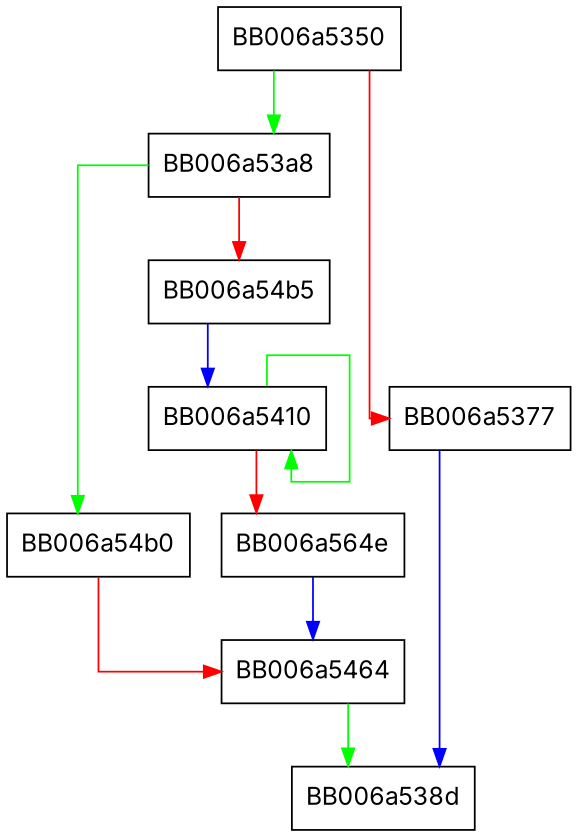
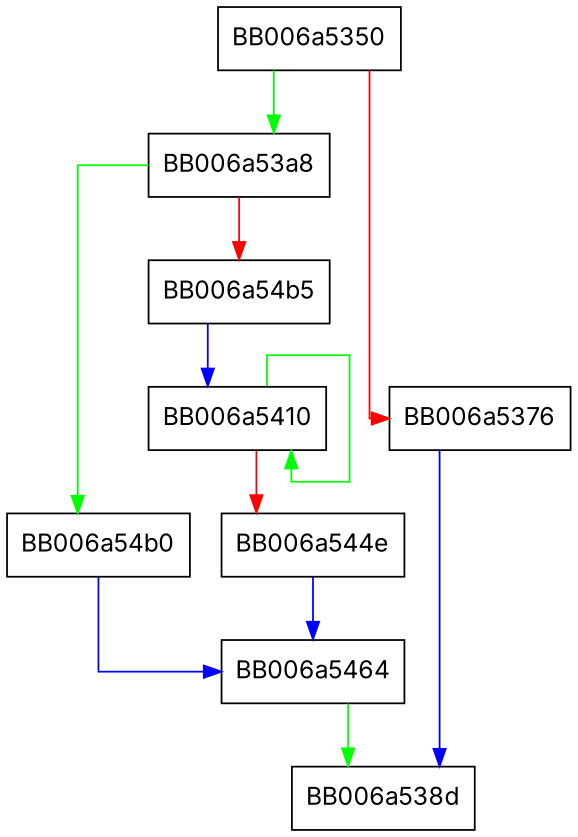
(480, 418) -> (480, 418)
(313, 545) -> (313, 545)
(104, 672) -> (104, 672)
